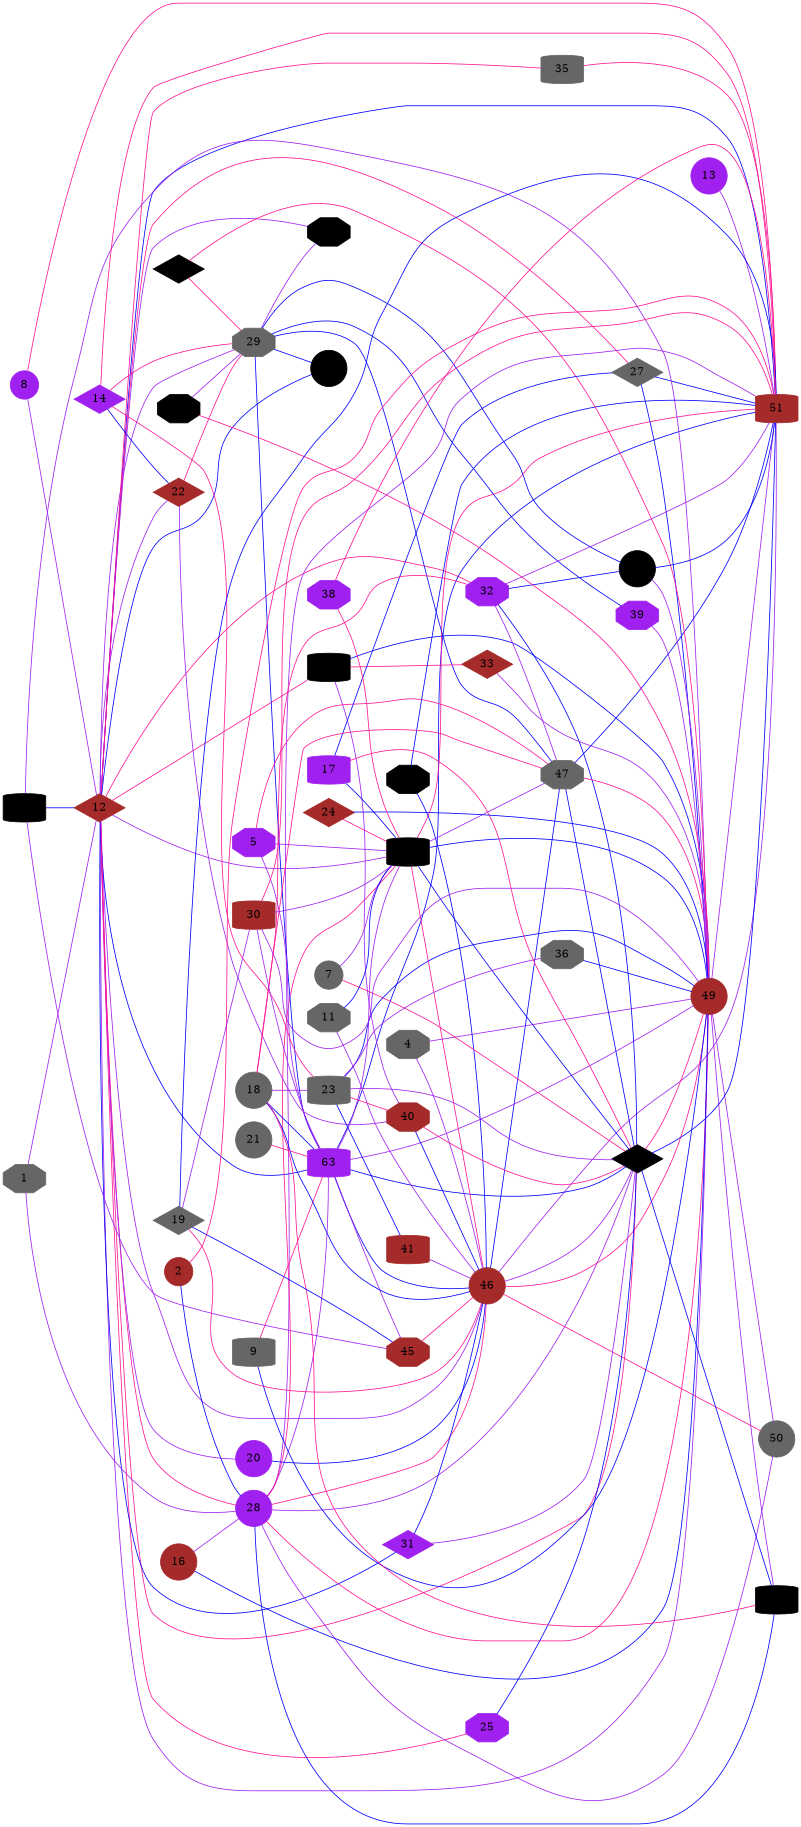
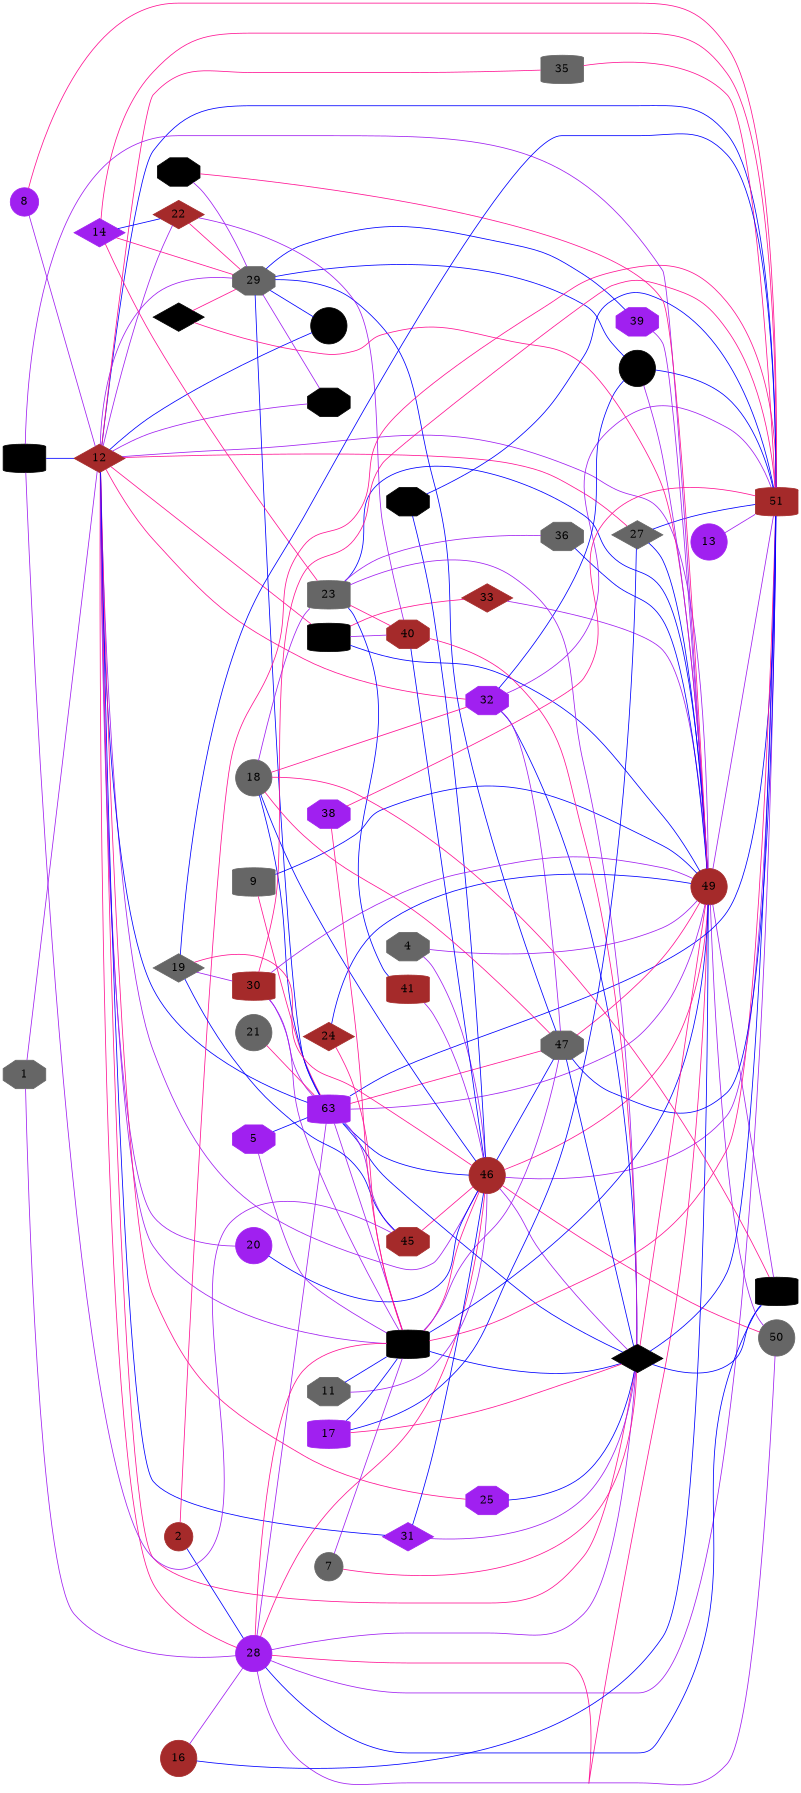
(373, 703) -> (446, 1077)
(288, 1003) -> (289, 1125)
